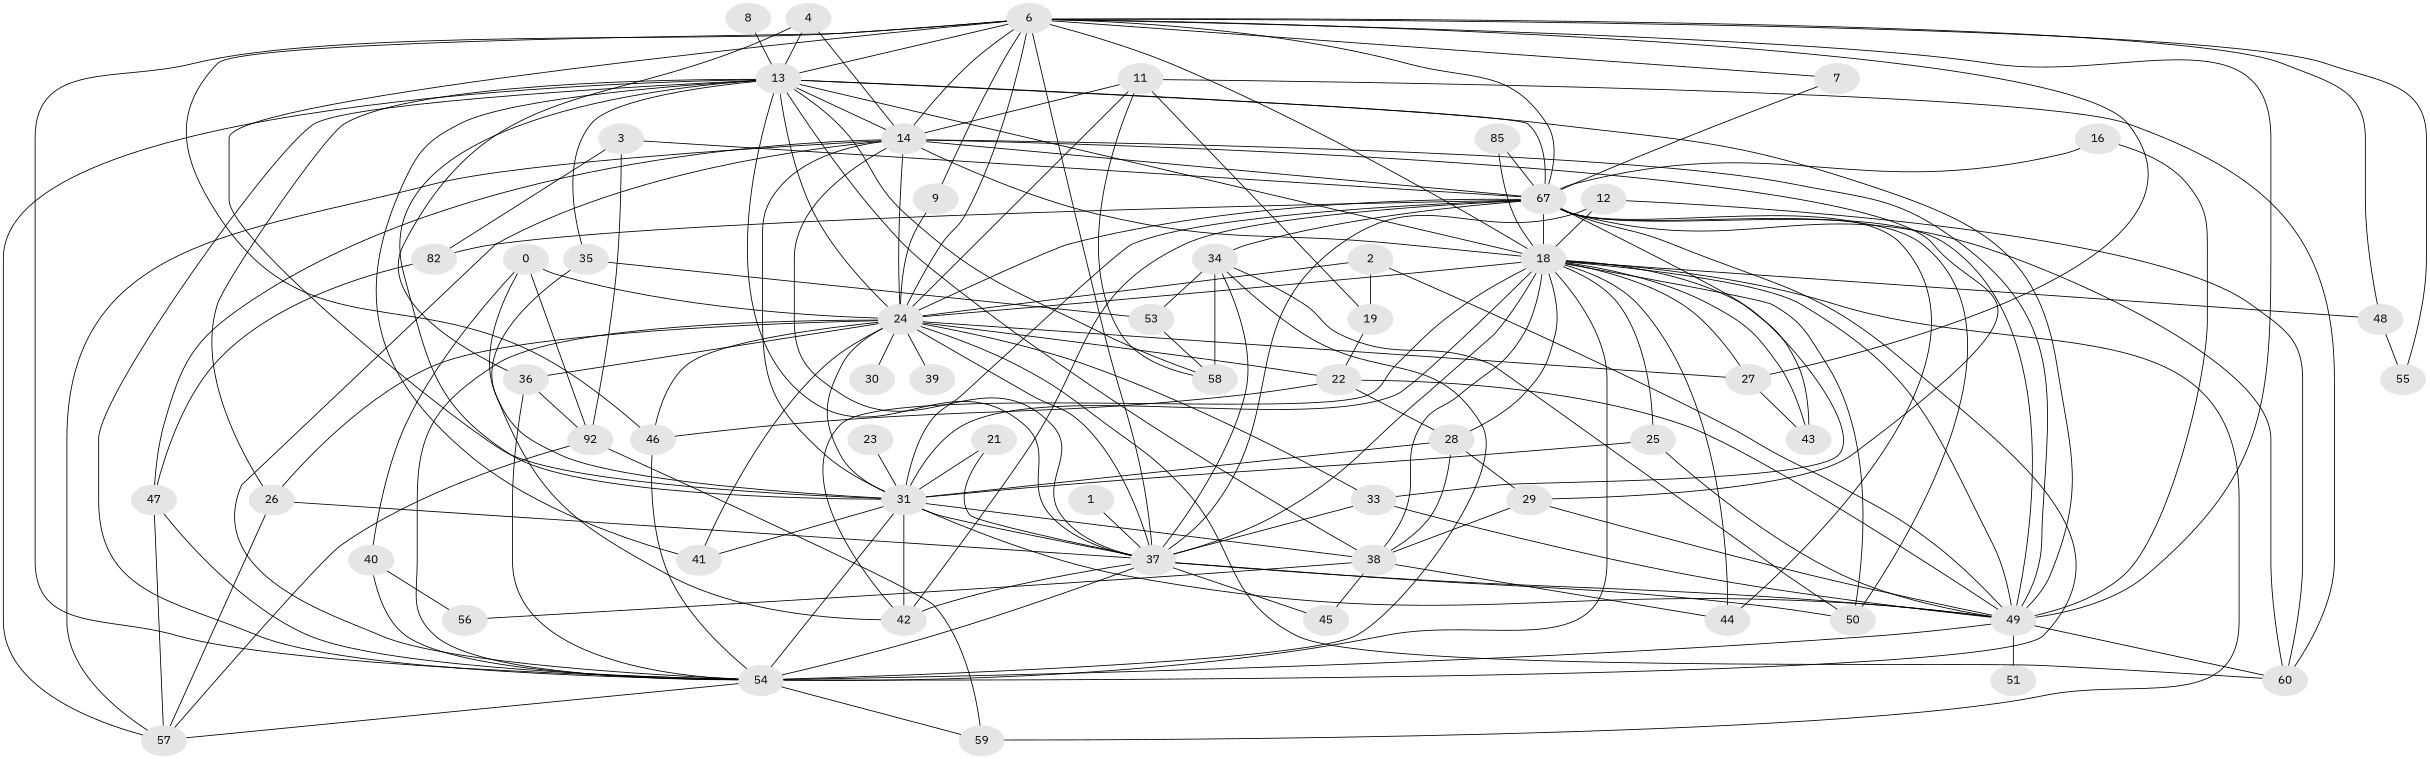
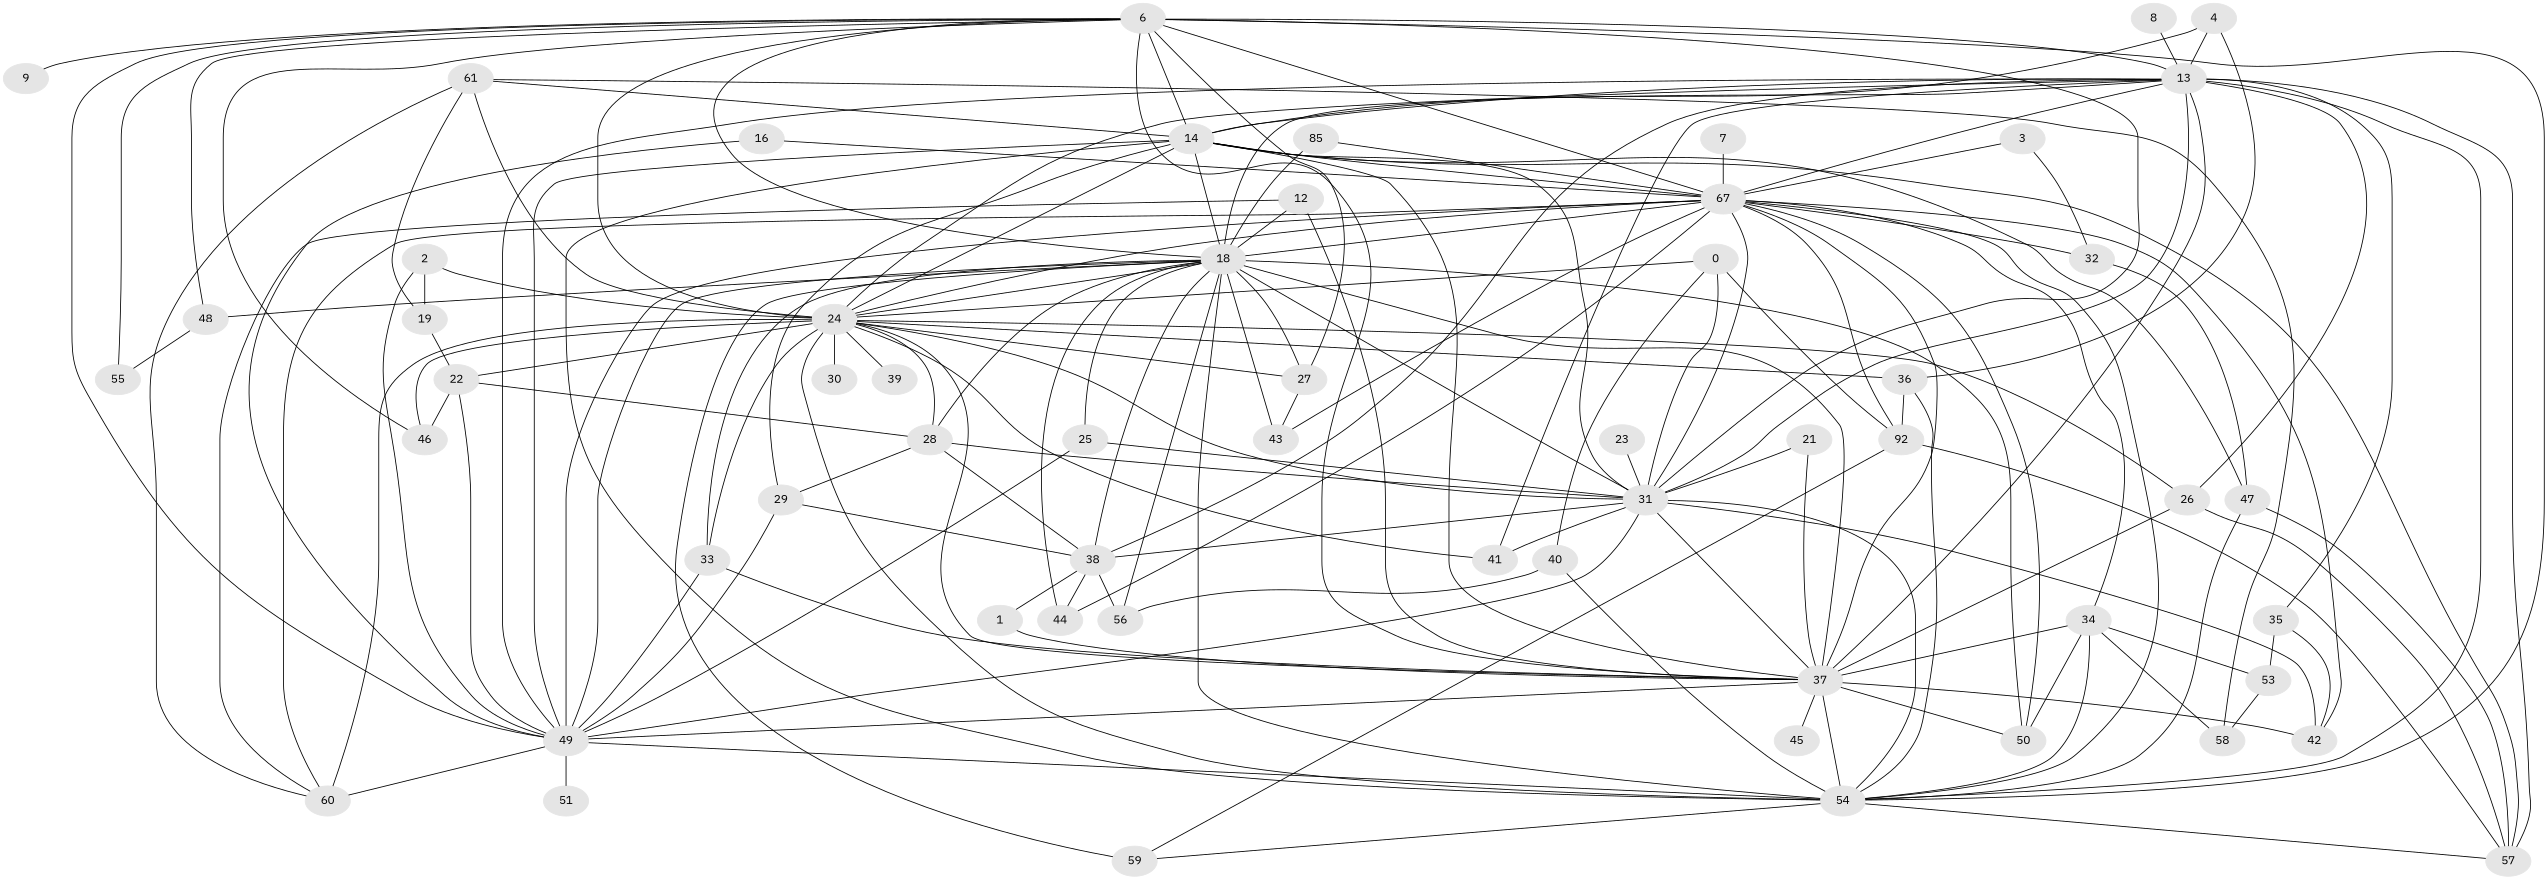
(1433, 48) -> none
(1140, 79) -> (471, 79)
(906, 256) -> (921, 360)
(434, 259) -> (2092, 259)
(969, 265) -> none
(615, 283) -> (1841, 298)
none -> (1937, 400)
(1267, 404) -> (1172, 440)
(665, 564) -> none
(1350, 590) -> (1046, 590)
